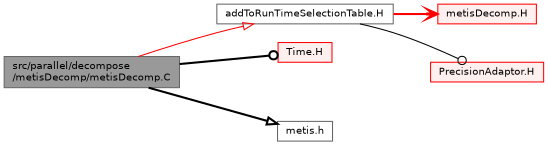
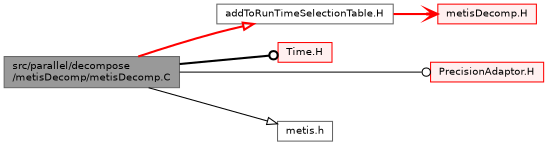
(410, 38) -> (301, 72)
(190, 40) -> (190, 40)
(208, 104) -> (208, 104)
